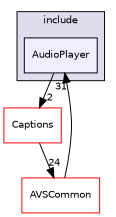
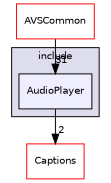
(45, 156) -> none
